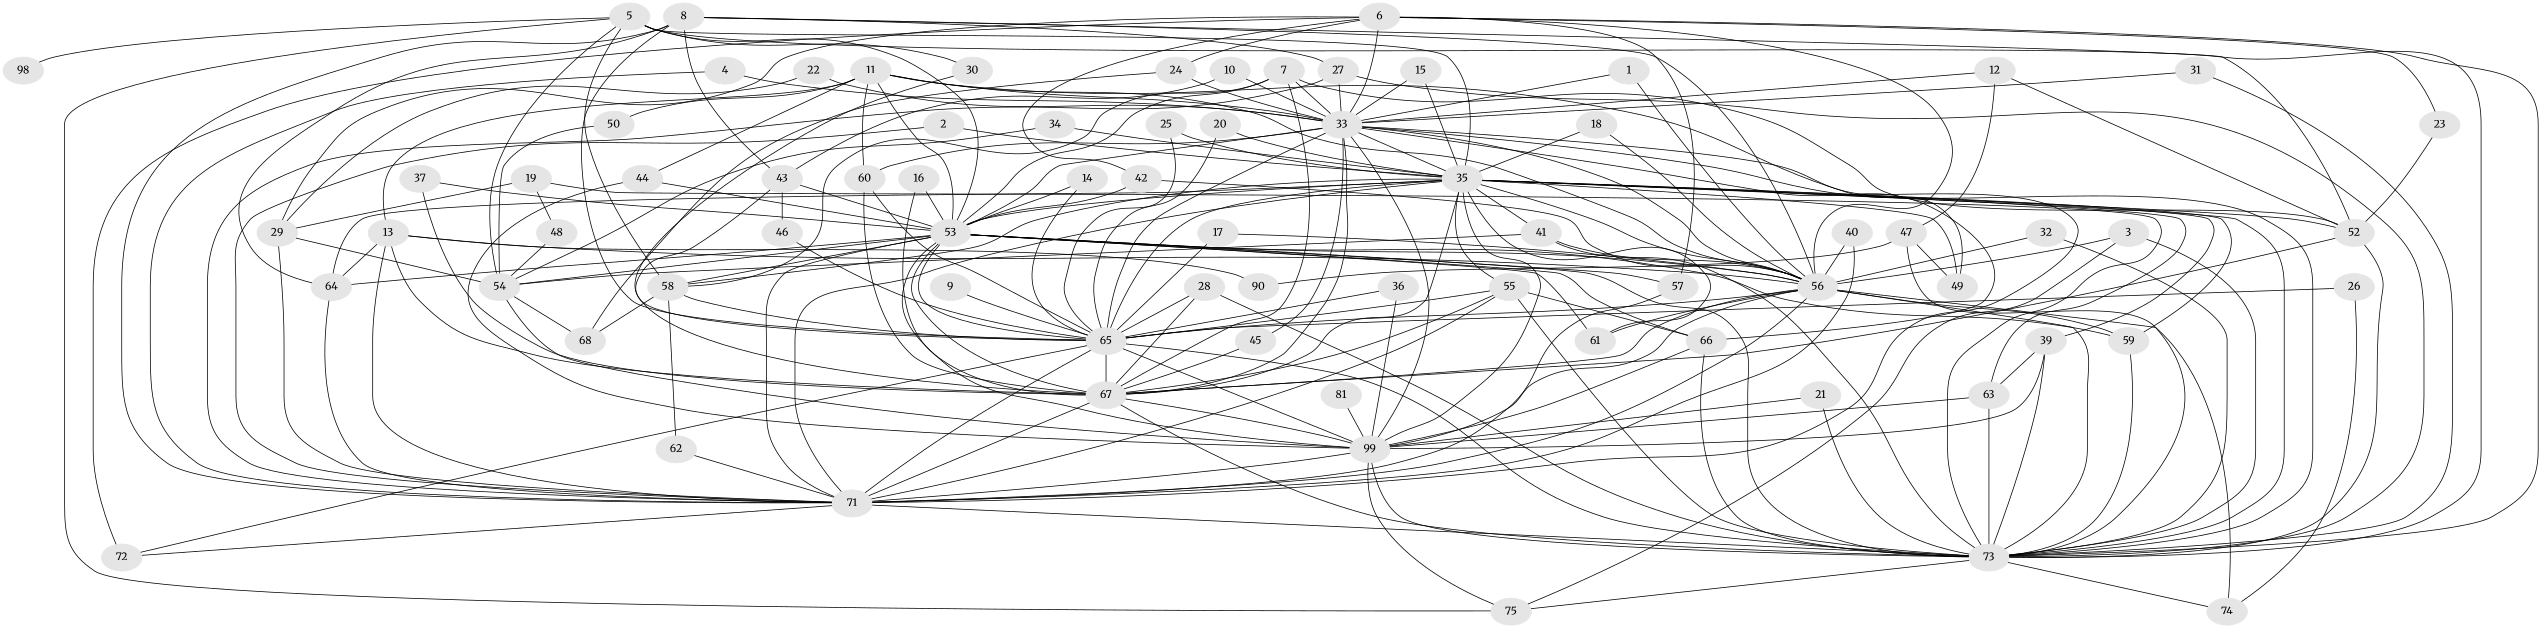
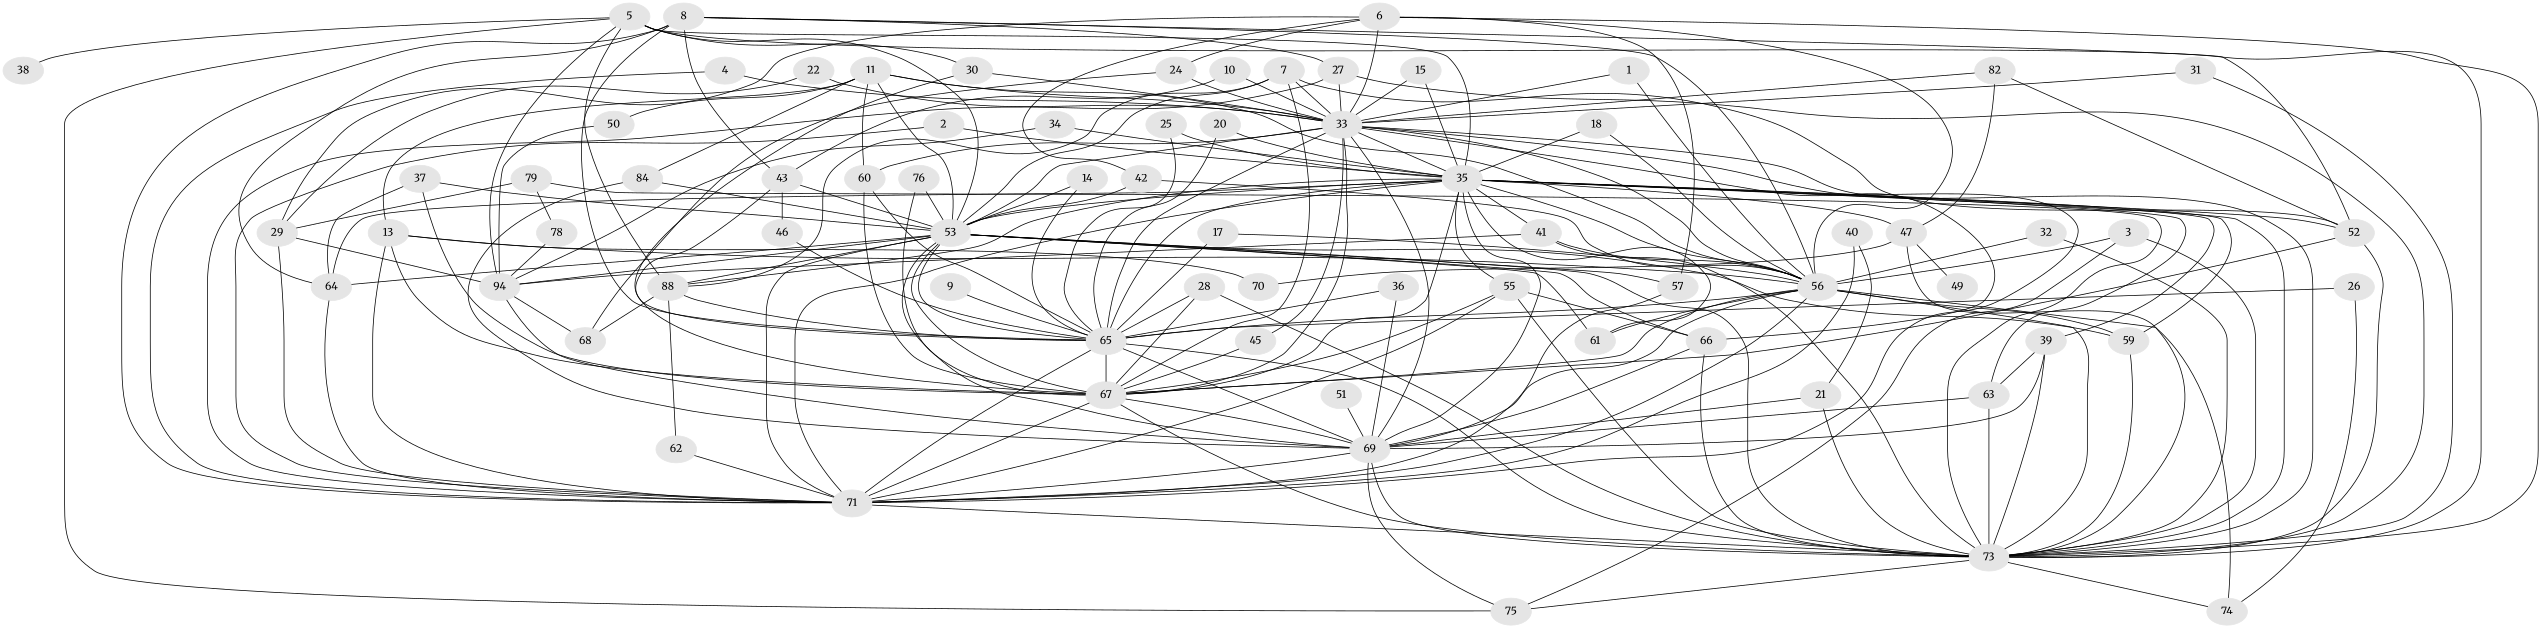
(23, 71) -> (23, 71)
(1995, 71) -> (1995, 71)
(1375, 86) -> none
none -> (1108, 88)
(2440, 125) -> none
(531, 179) -> (531, 179)
(642, 179) -> (642, 179)
(919, 179) -> (919, 179)
(1700, 194) -> (1667, 193)
(557, 233) -> (557, 233)
(1386, 252) -> none
(360, 260) -> (347, 212)
(1835, 260) -> (1864, 317)
(500, 287) -> (500, 287)
(668, 287) -> (668, 287)
(1259, 287) -> (1259, 287)
(1308, 316) -> none
(1341, 395) -> (1341, 395)
(1370, 449) -> (1370, 449)
(122, 558) -> none
